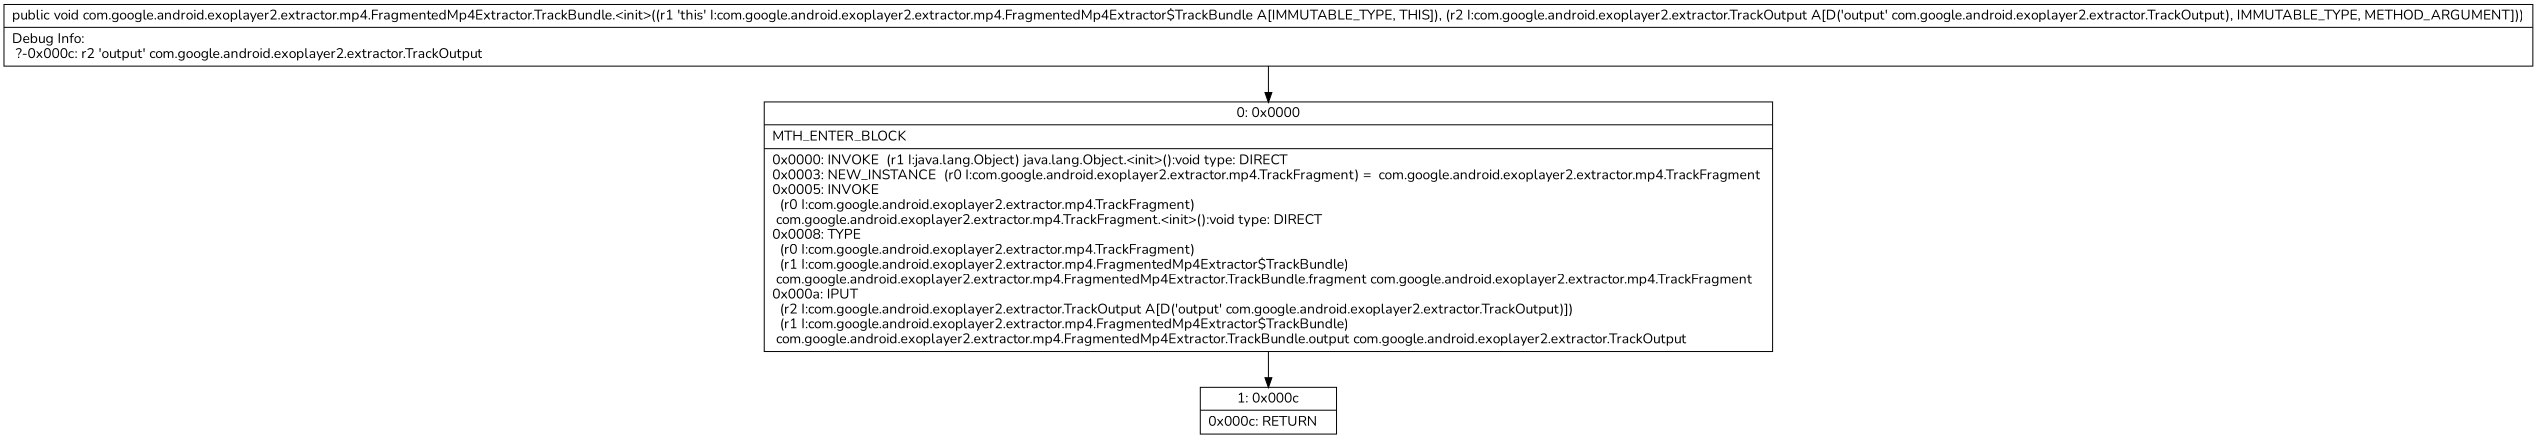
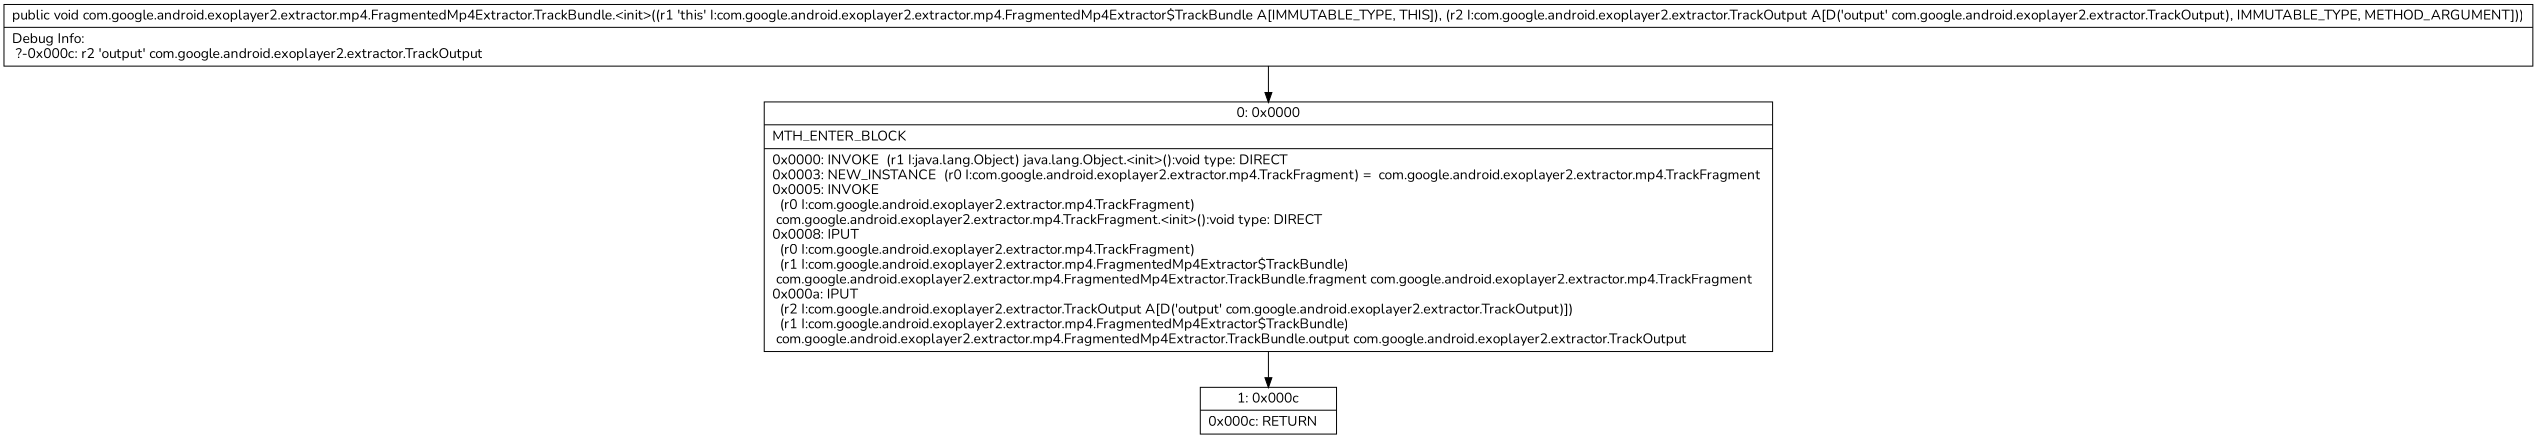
(820, 235) -> (819, 235)
